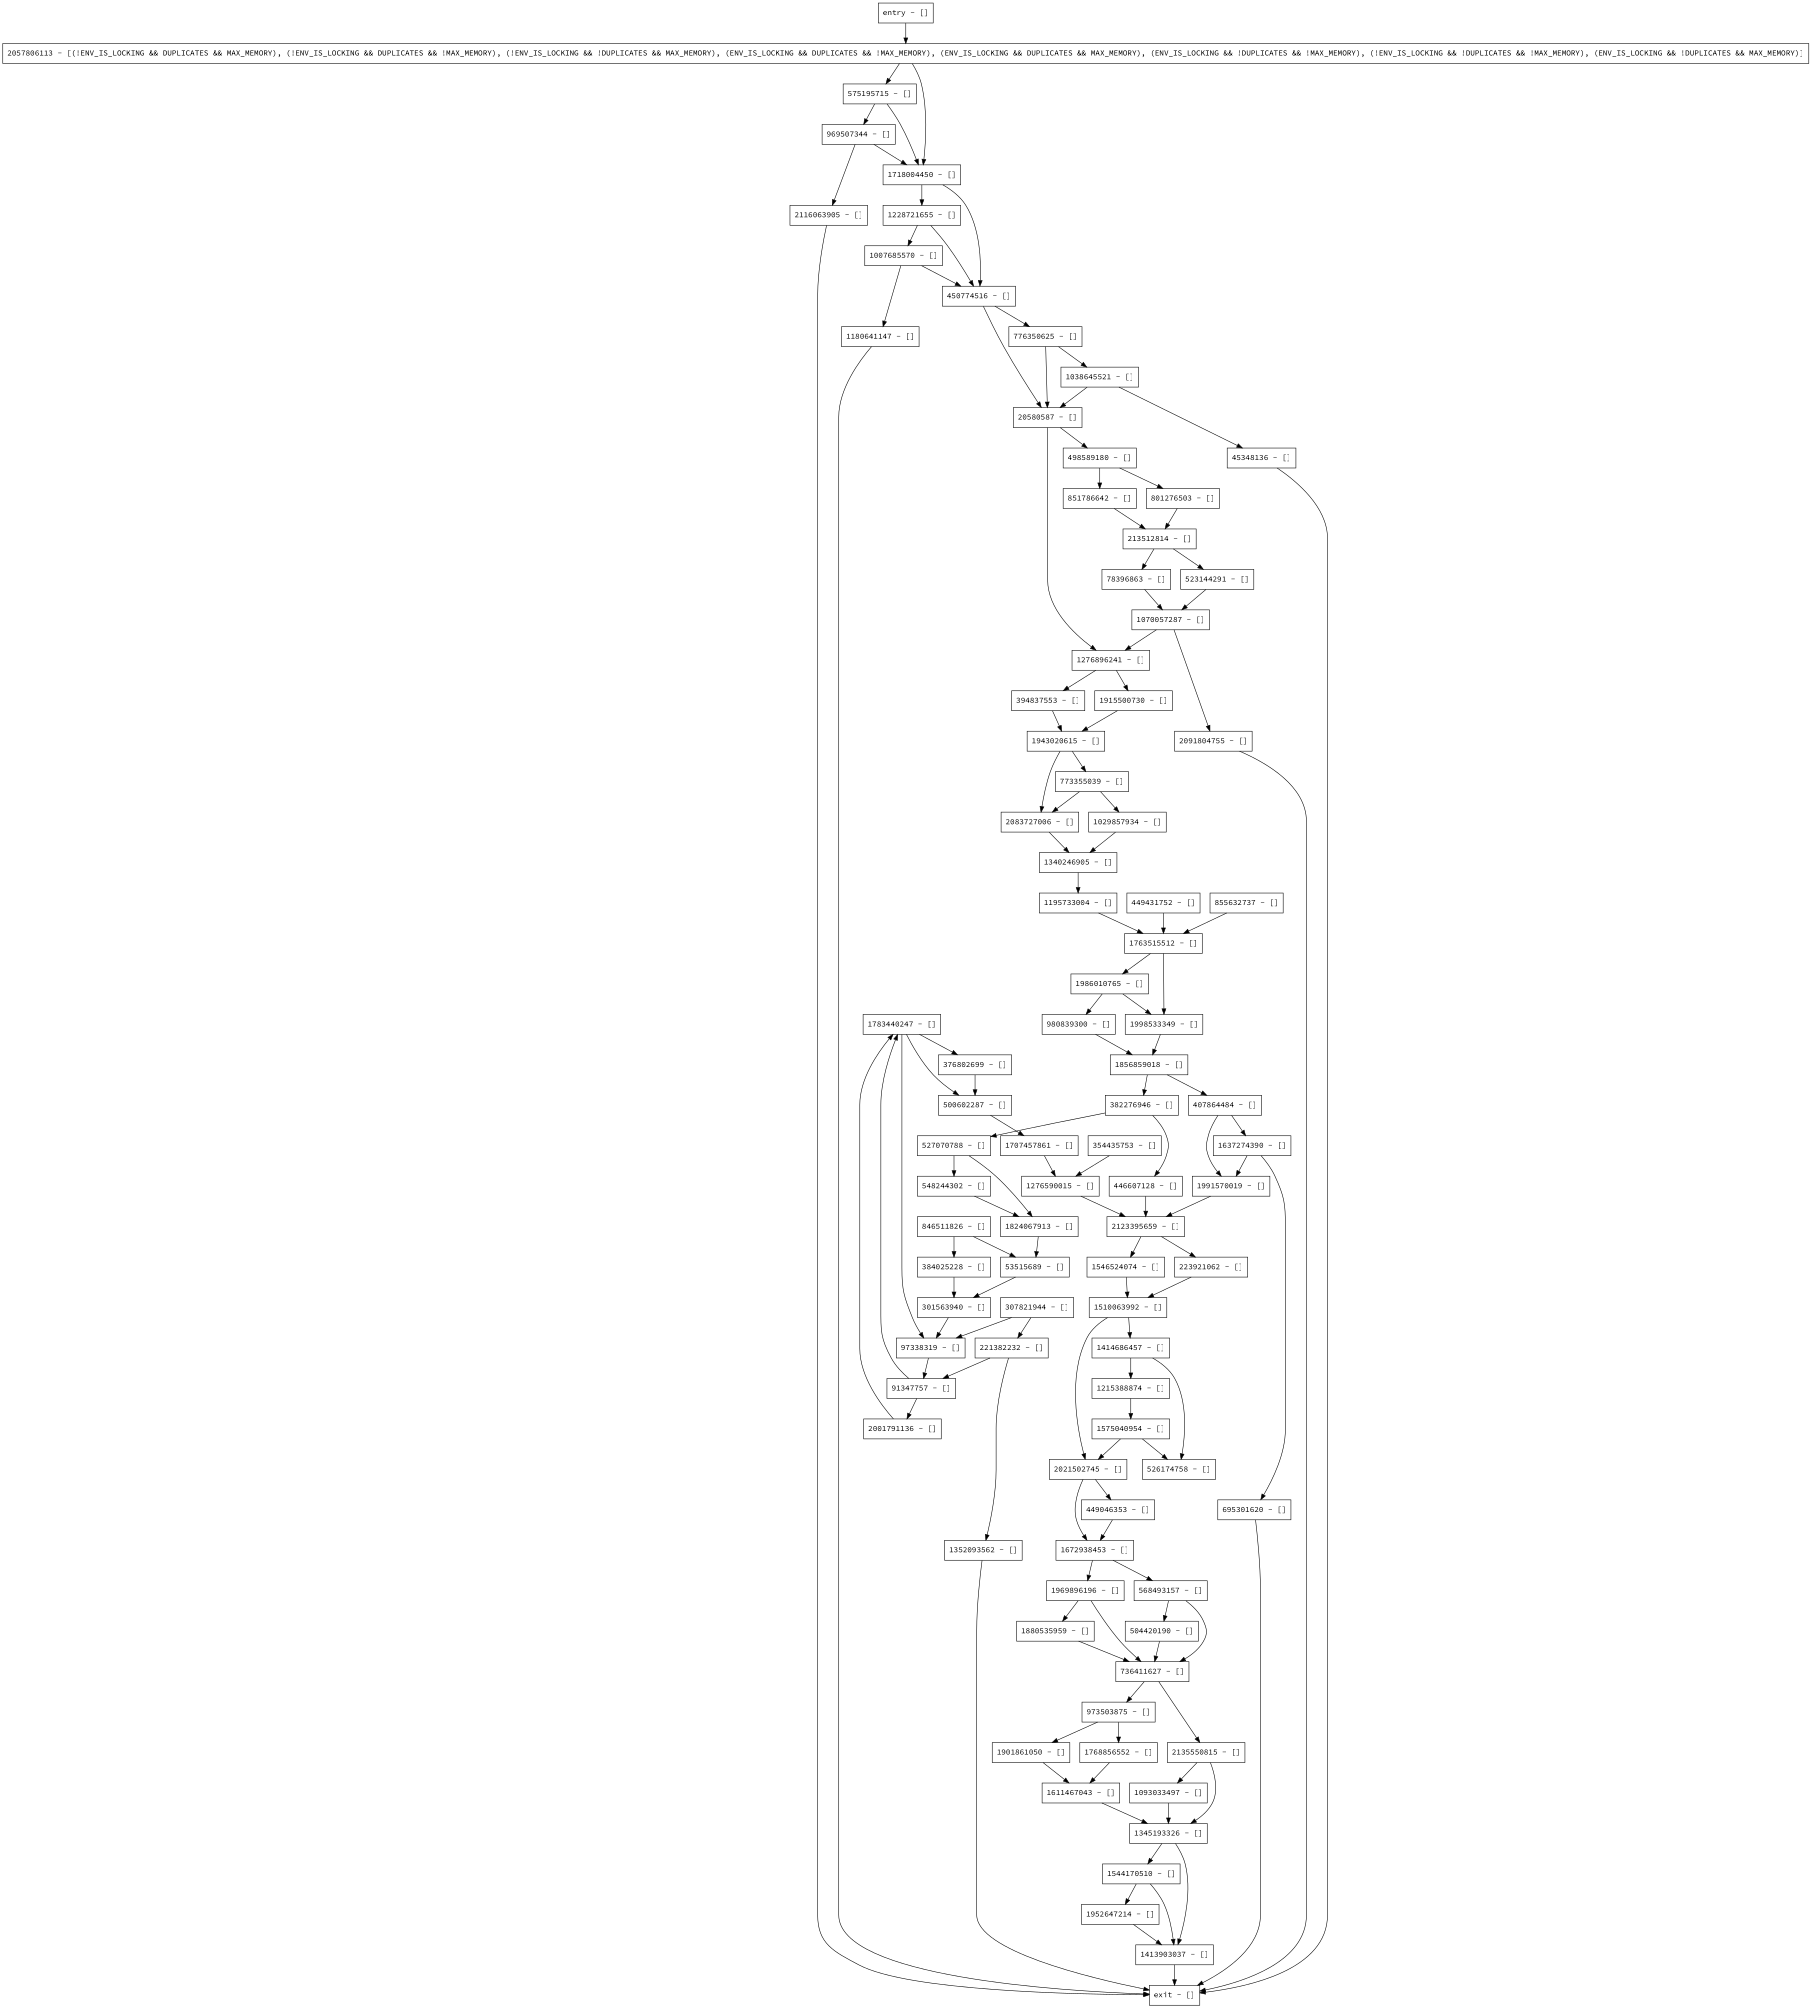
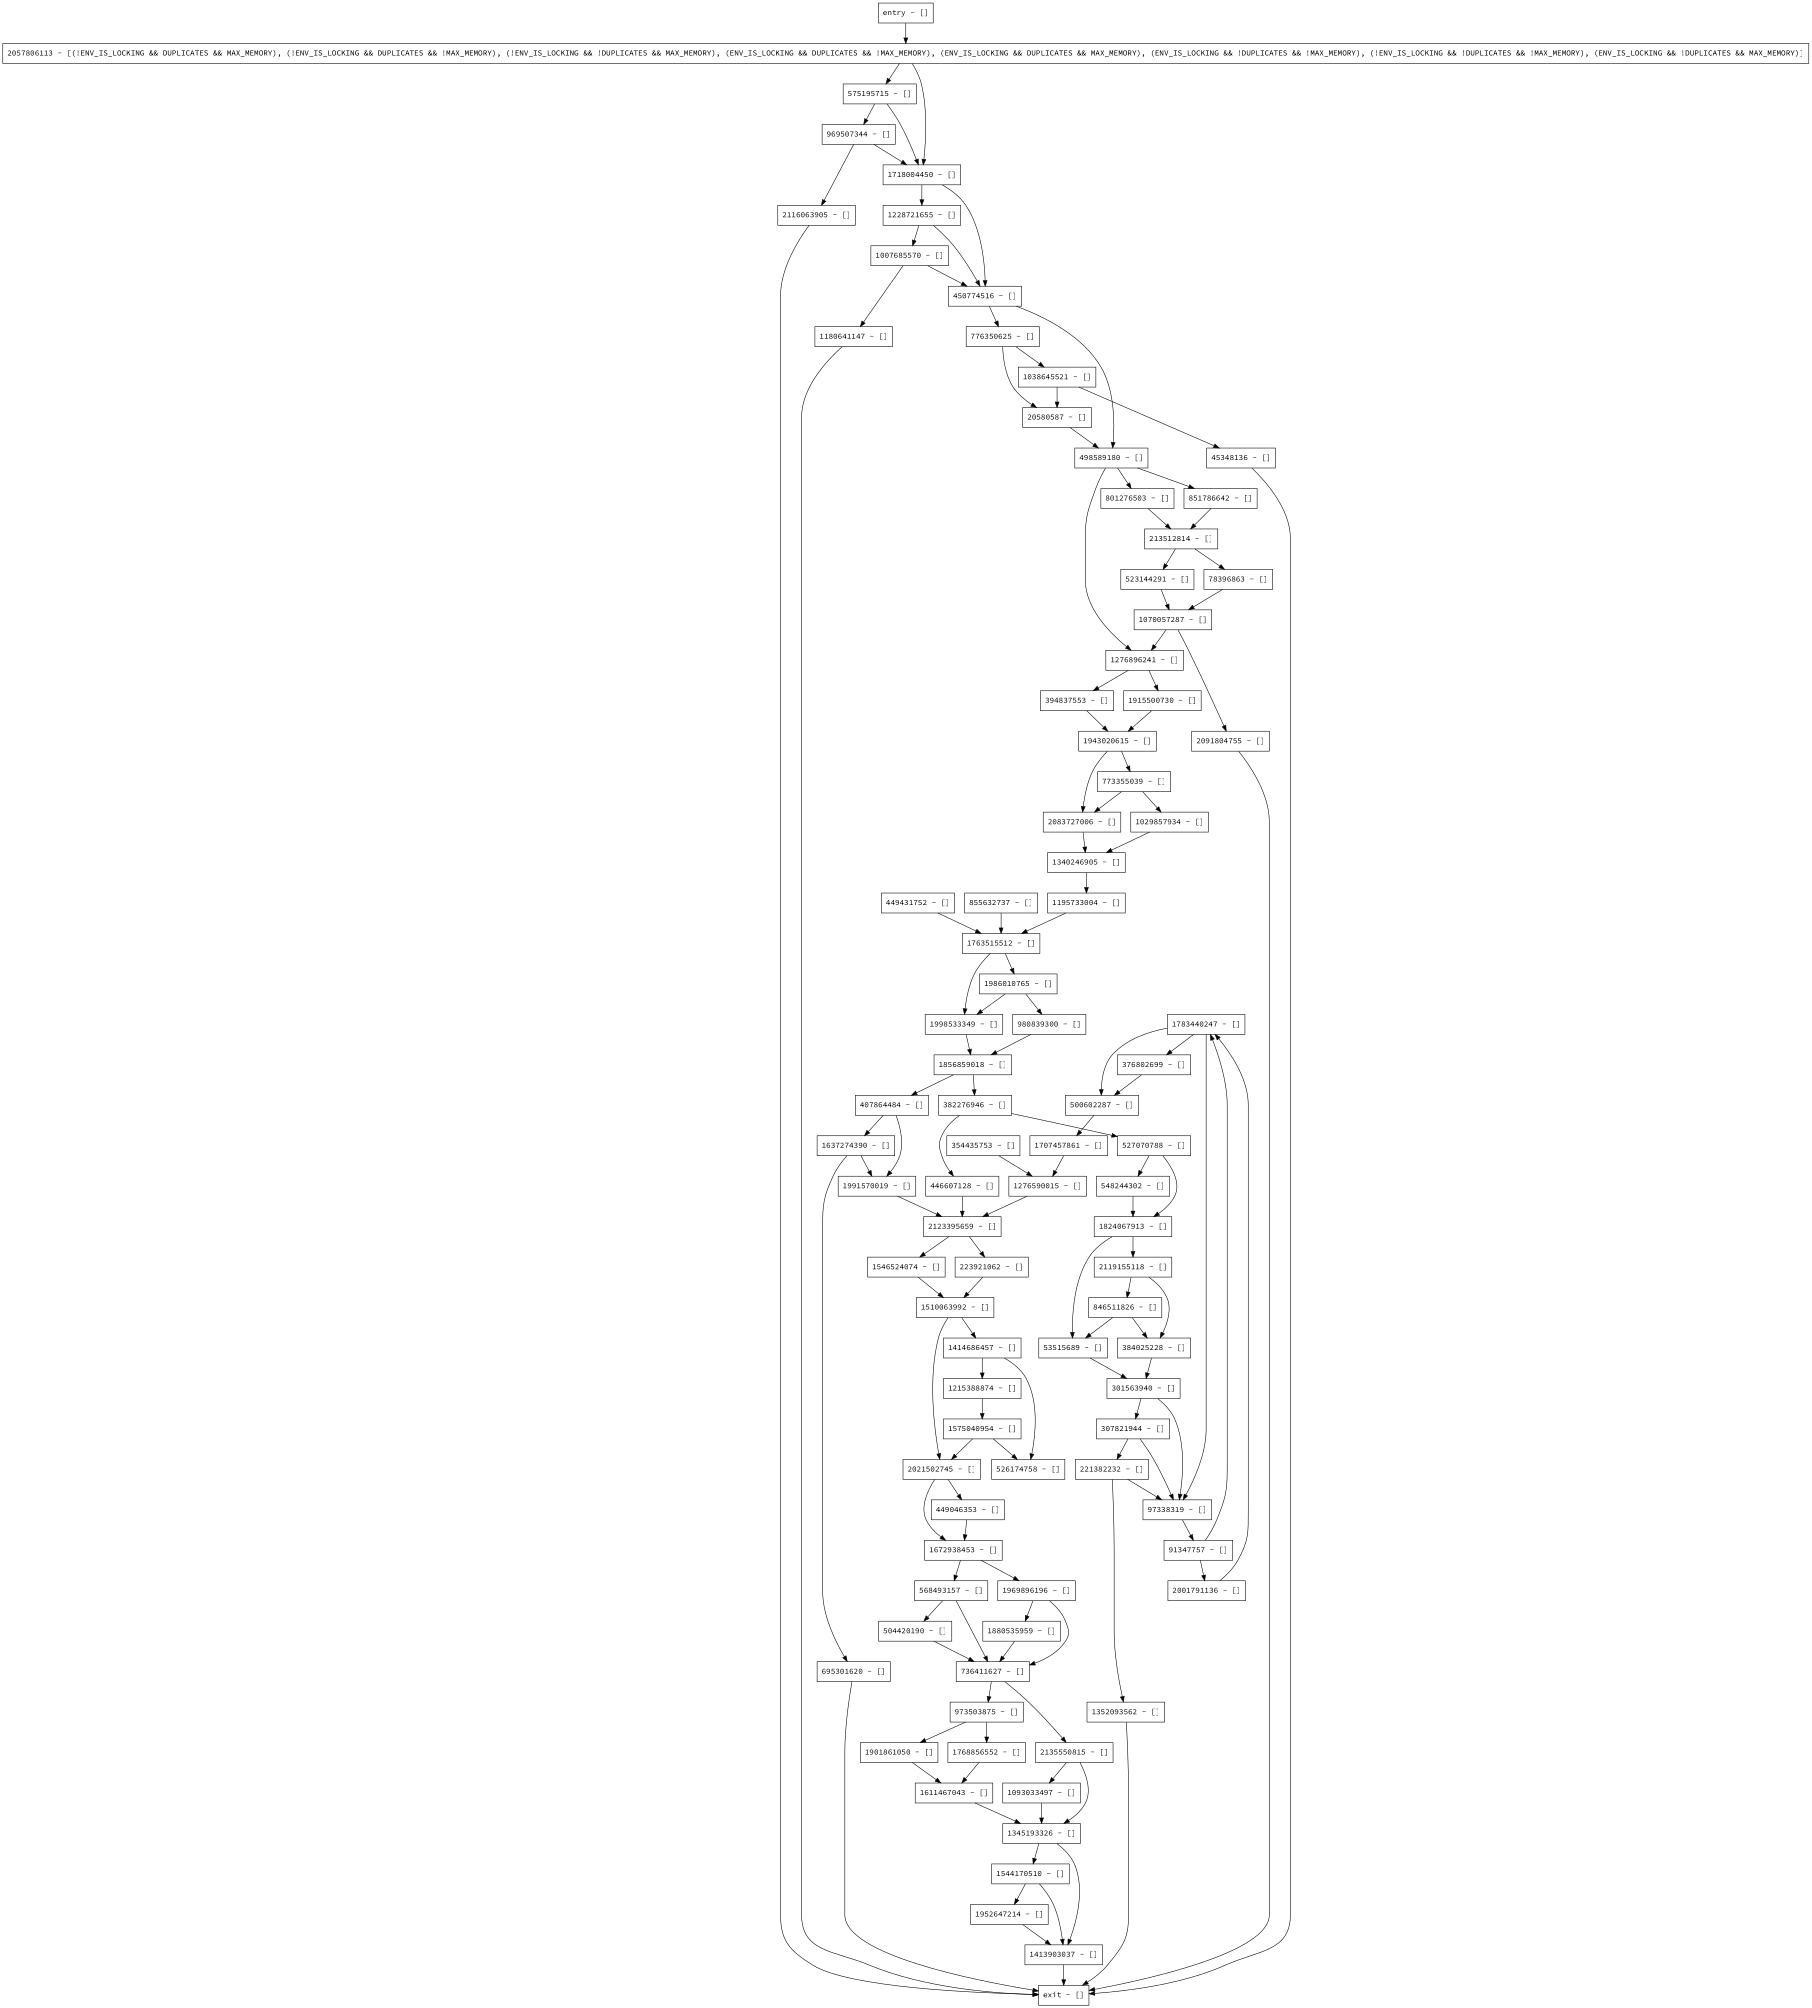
(1009, 356) -> (1093, 355)
(1048, 545) -> (1085, 563)
none -> (1133, 1267)
(969, 1367) -> (1142, 1488)
none -> (1139, 1406)
